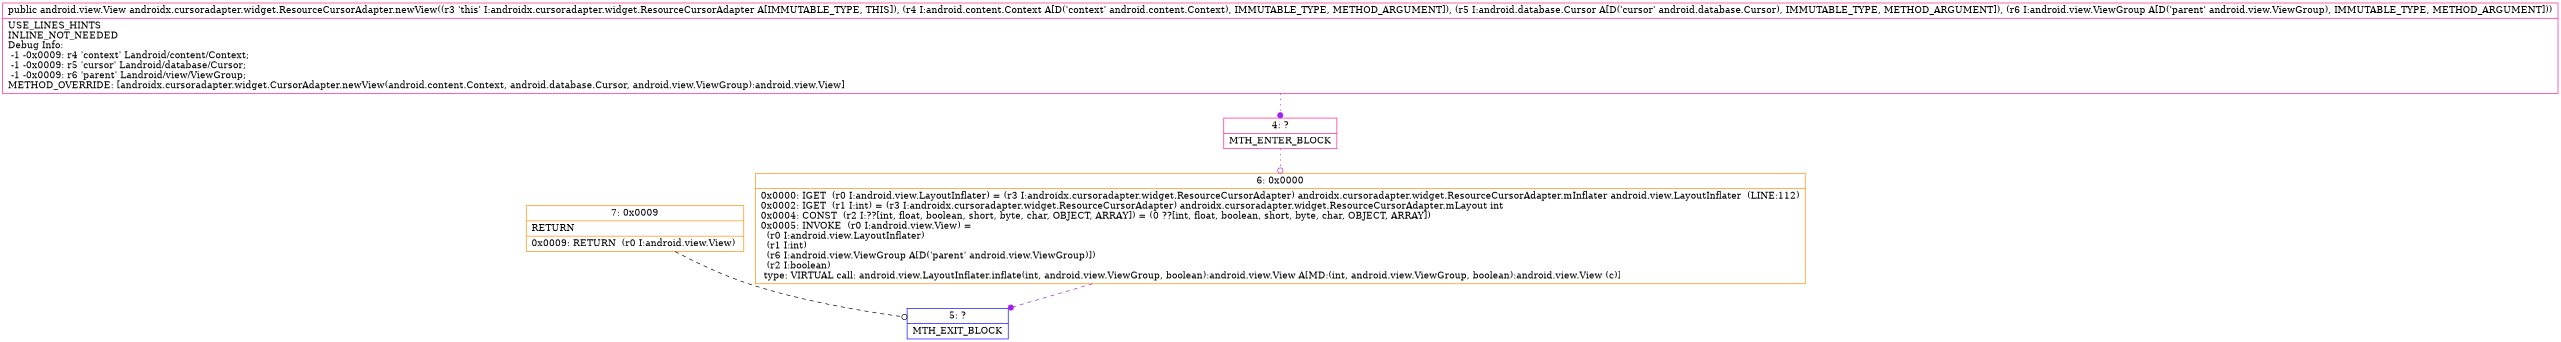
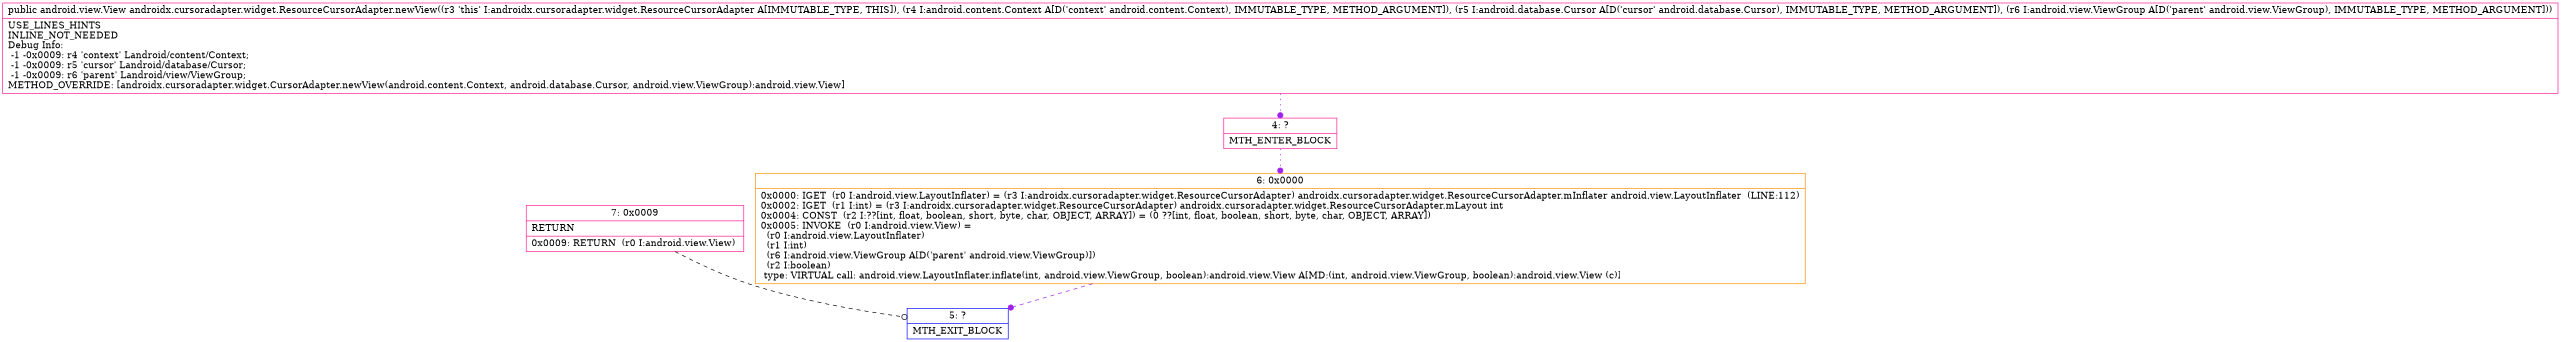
(1280, 158) -> (1280, 158)
(635, 229) -> (635, 229)
